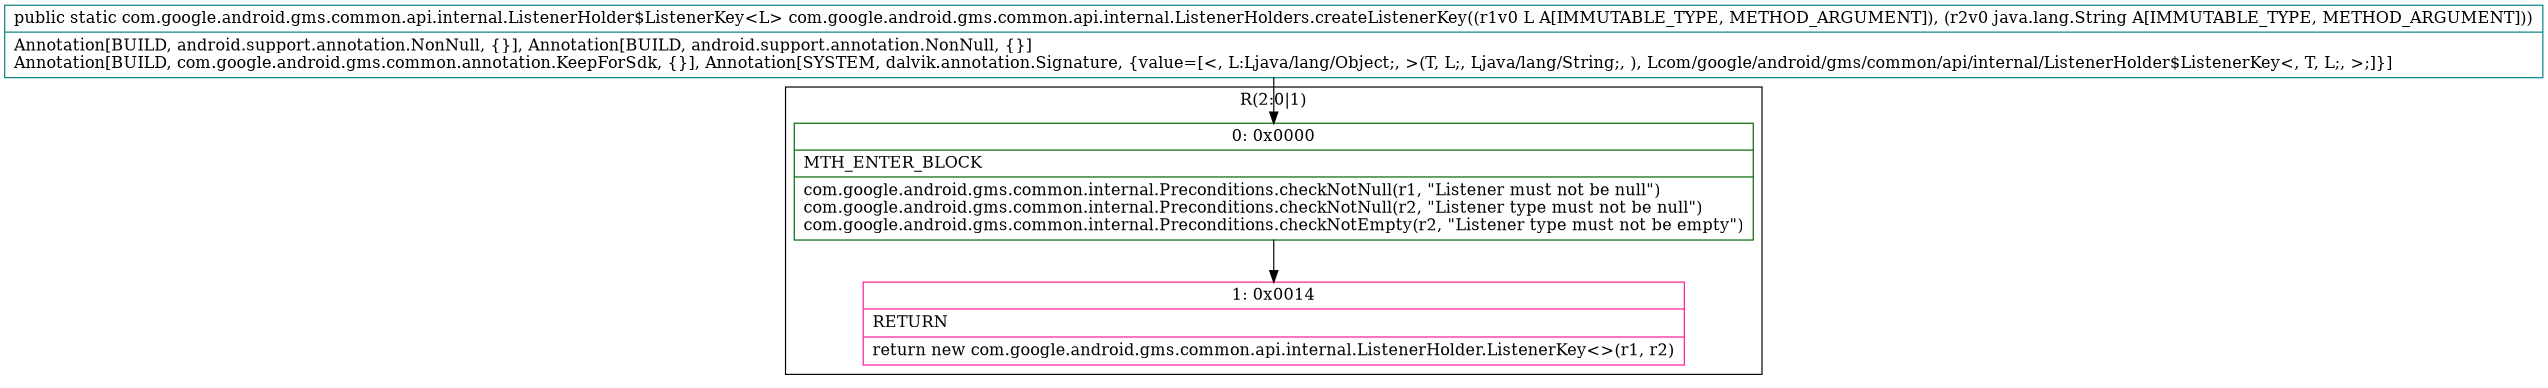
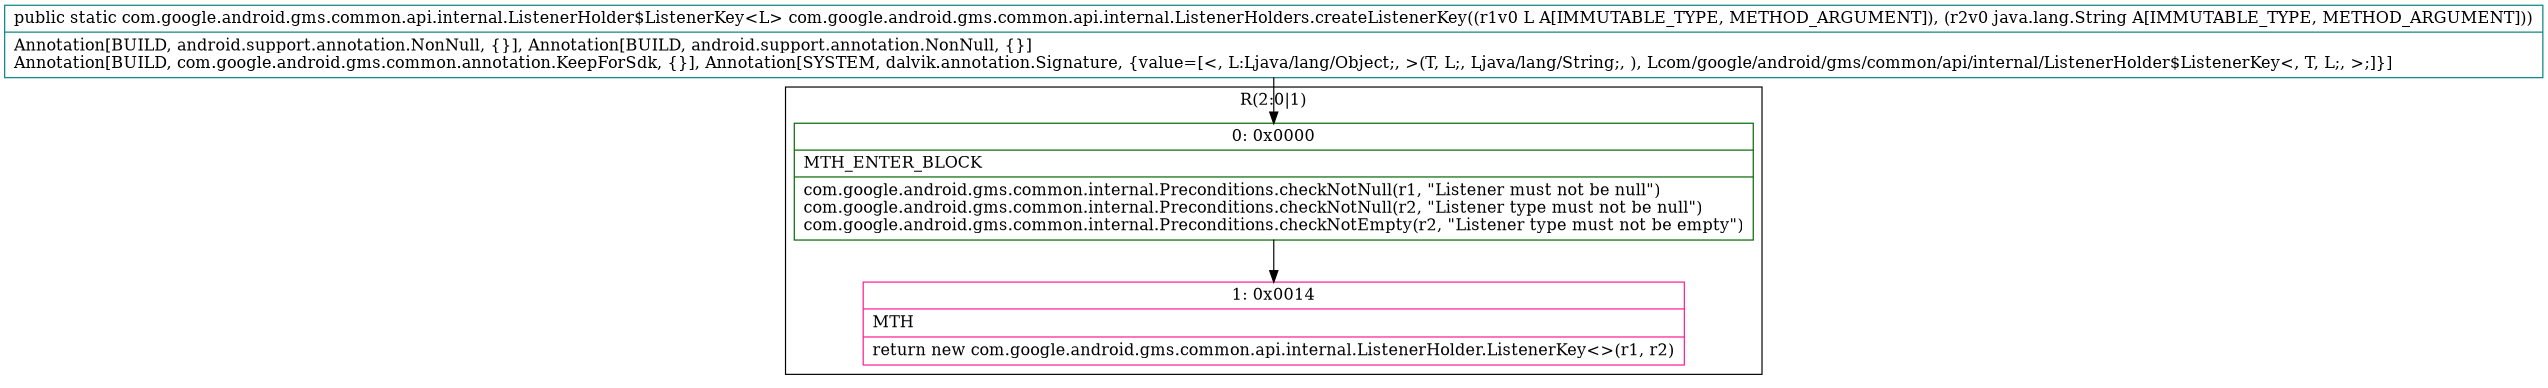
(910, 322) -> (894, 322)
